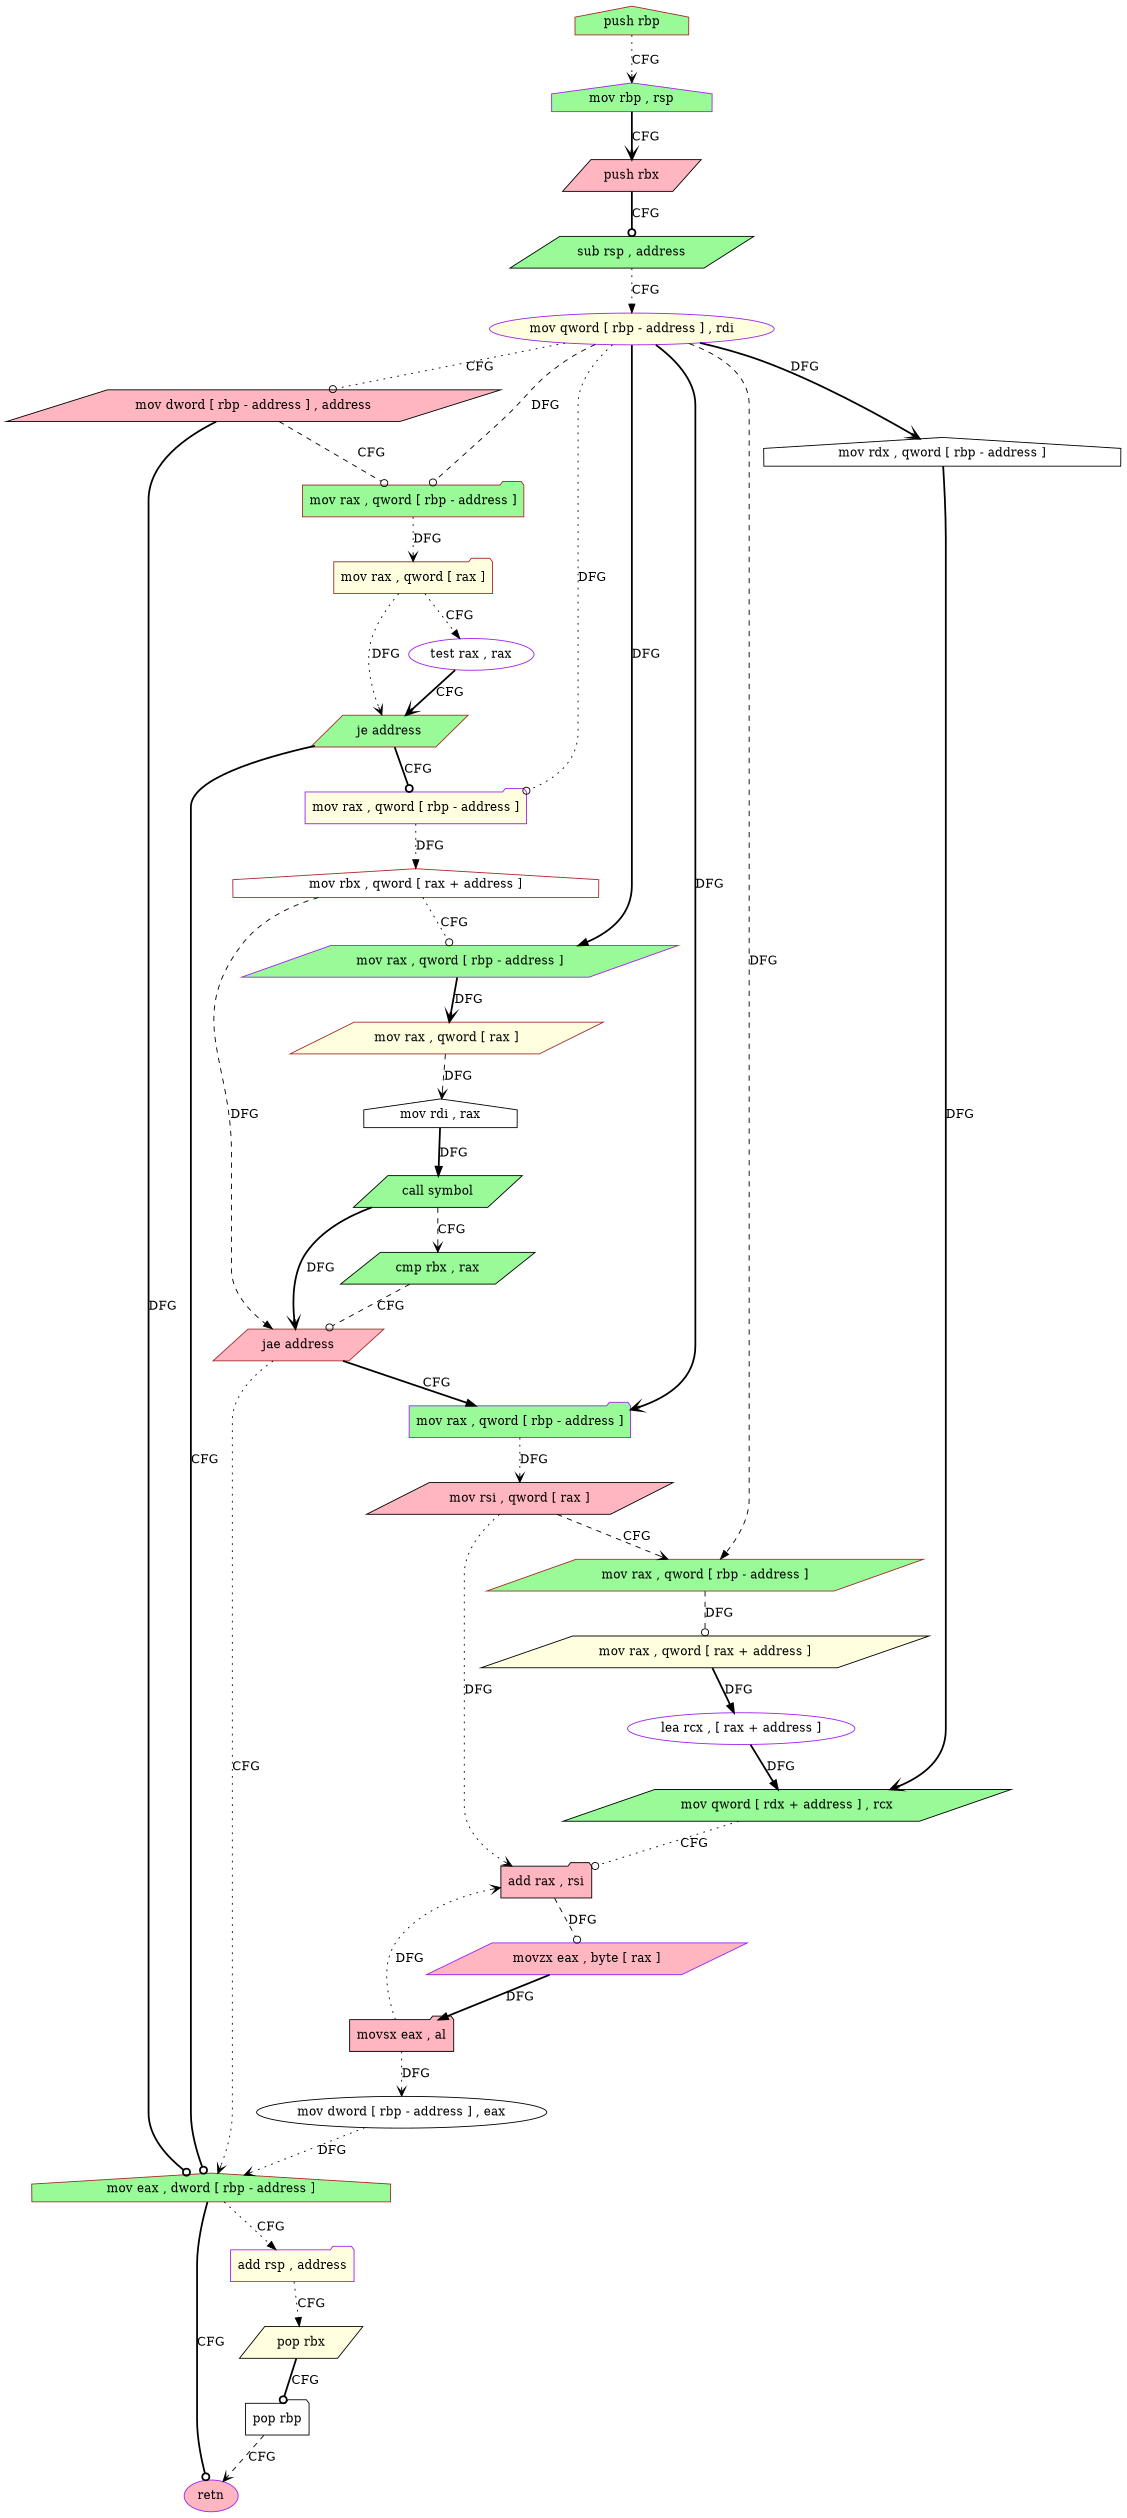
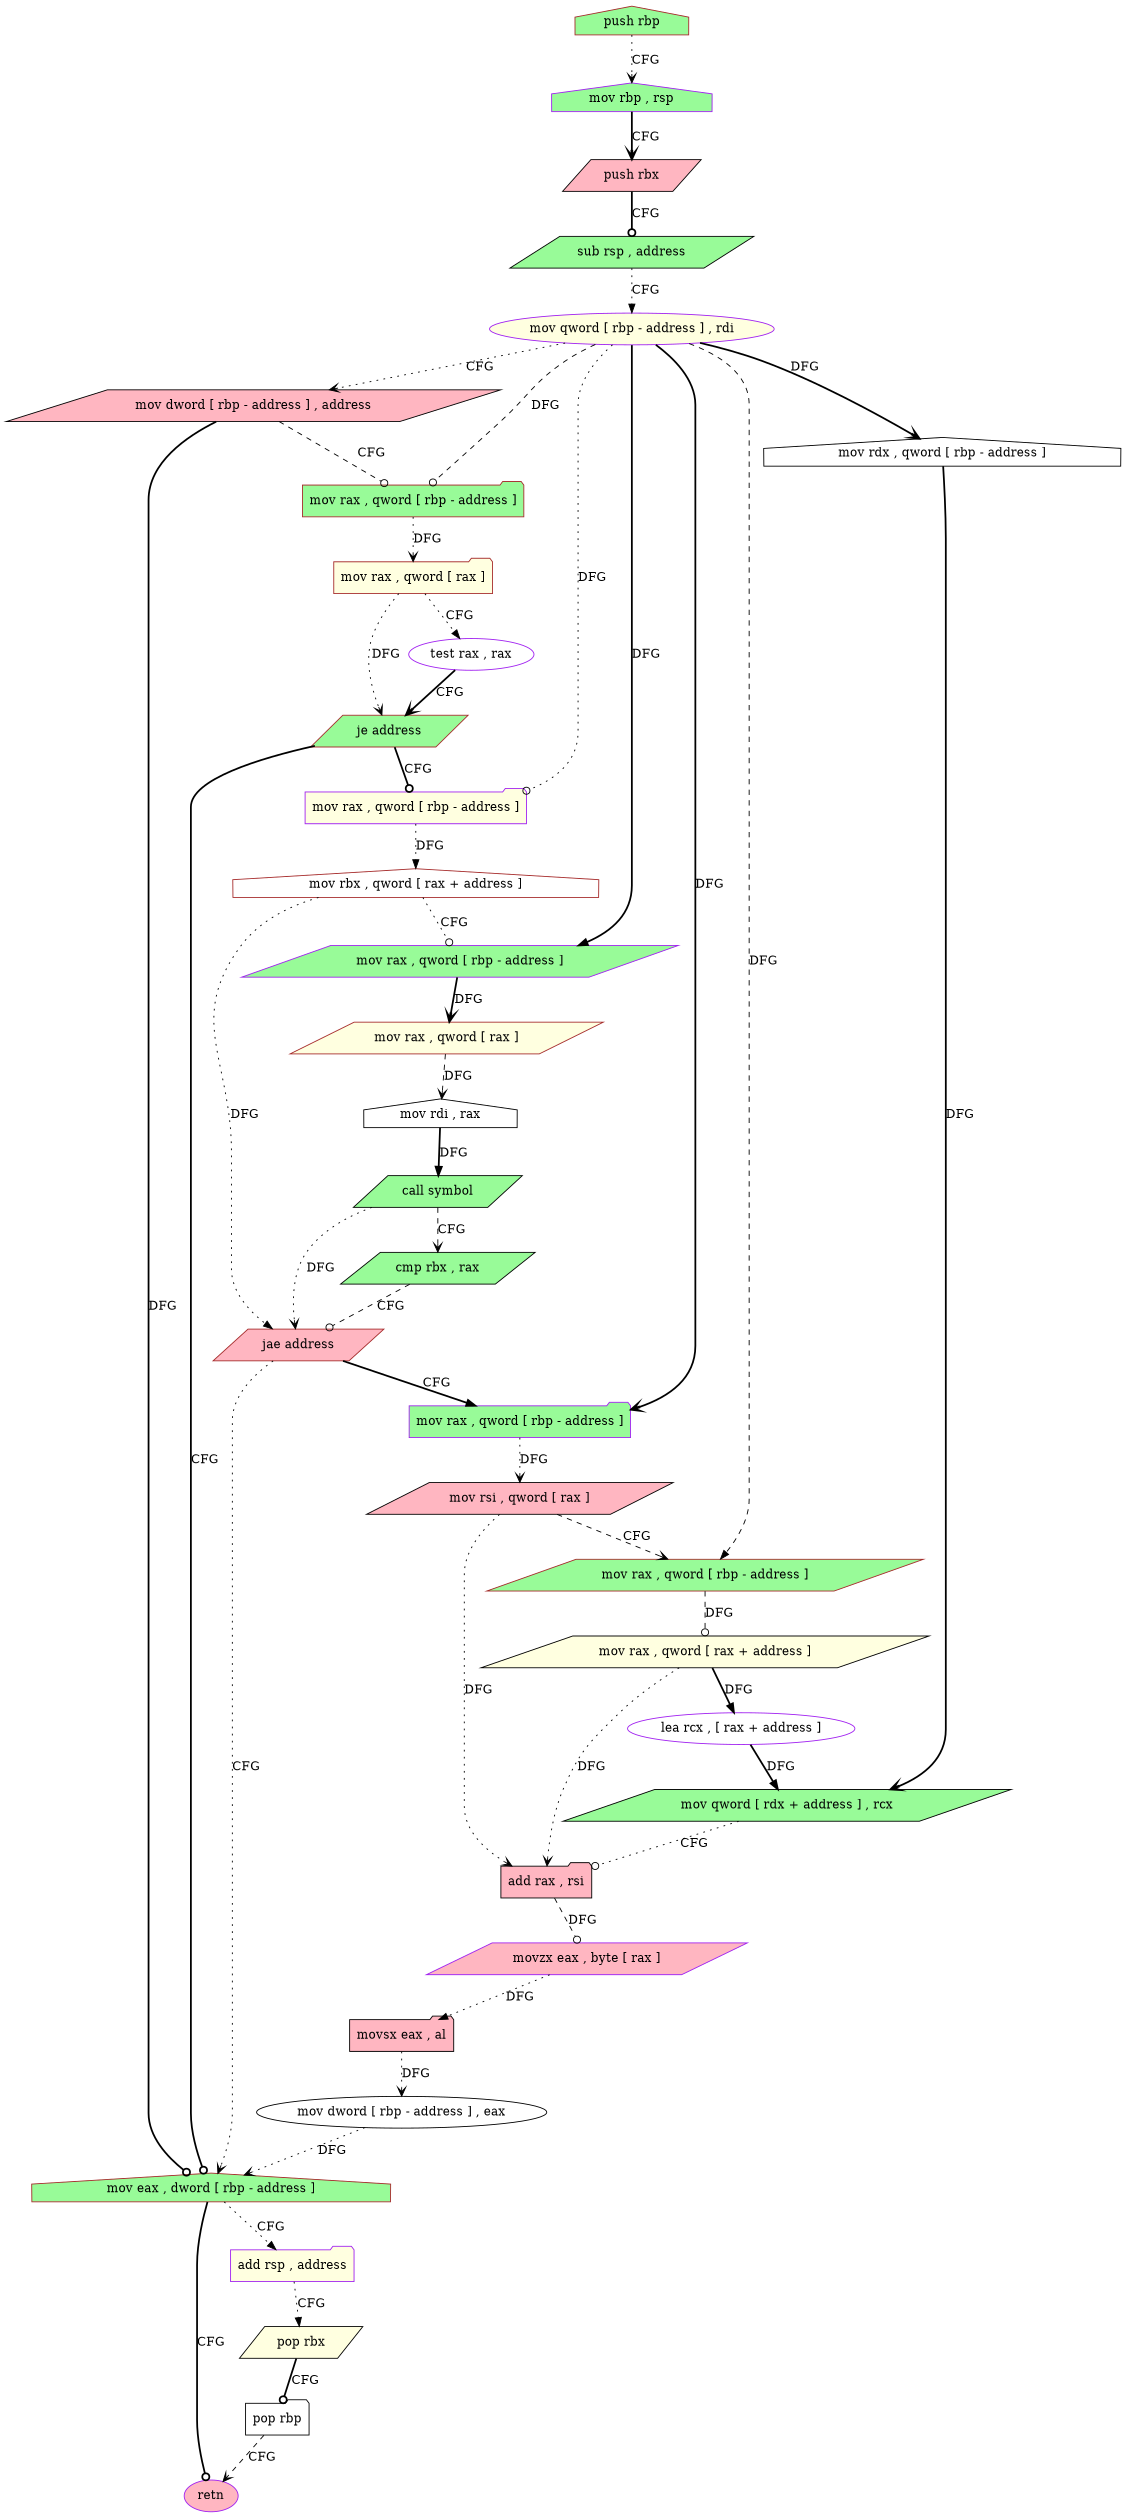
(451, 366) -> (451, 366)
(225, 1091) -> (225, 1091)
(310, 1248) -> (310, 1248)
(406, 1930) -> (588, 1746)
(498, 1996) -> (498, 1996)
